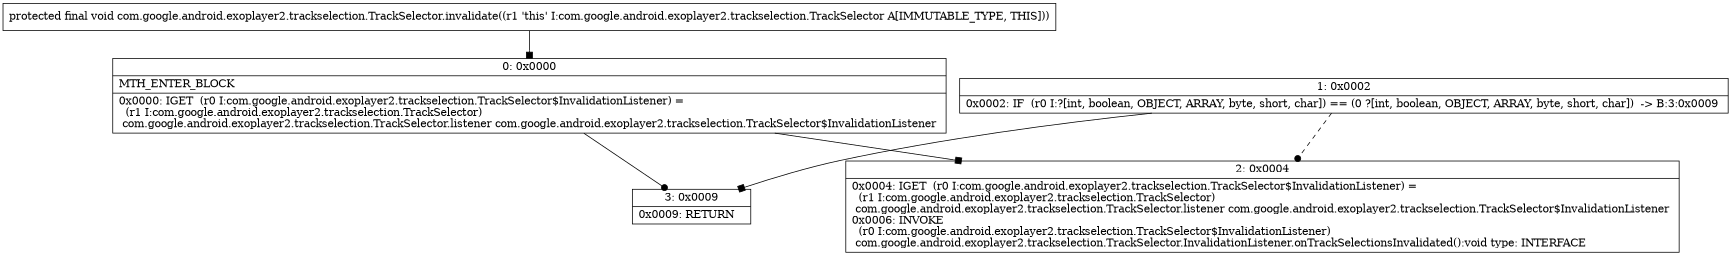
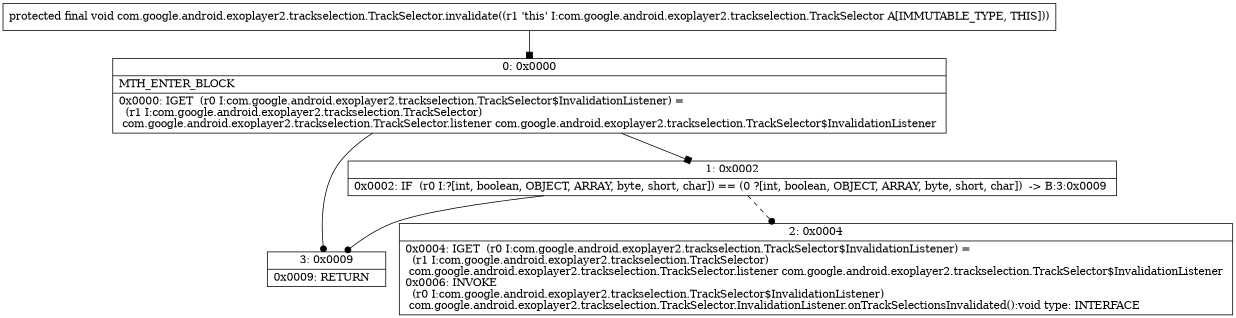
(947, 141) -> (444, 210)
(864, 146) -> (652, 146)
